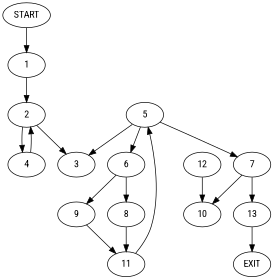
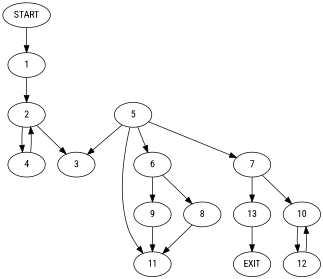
(156, 196) -> (122, 189)
none -> (297, 236)
